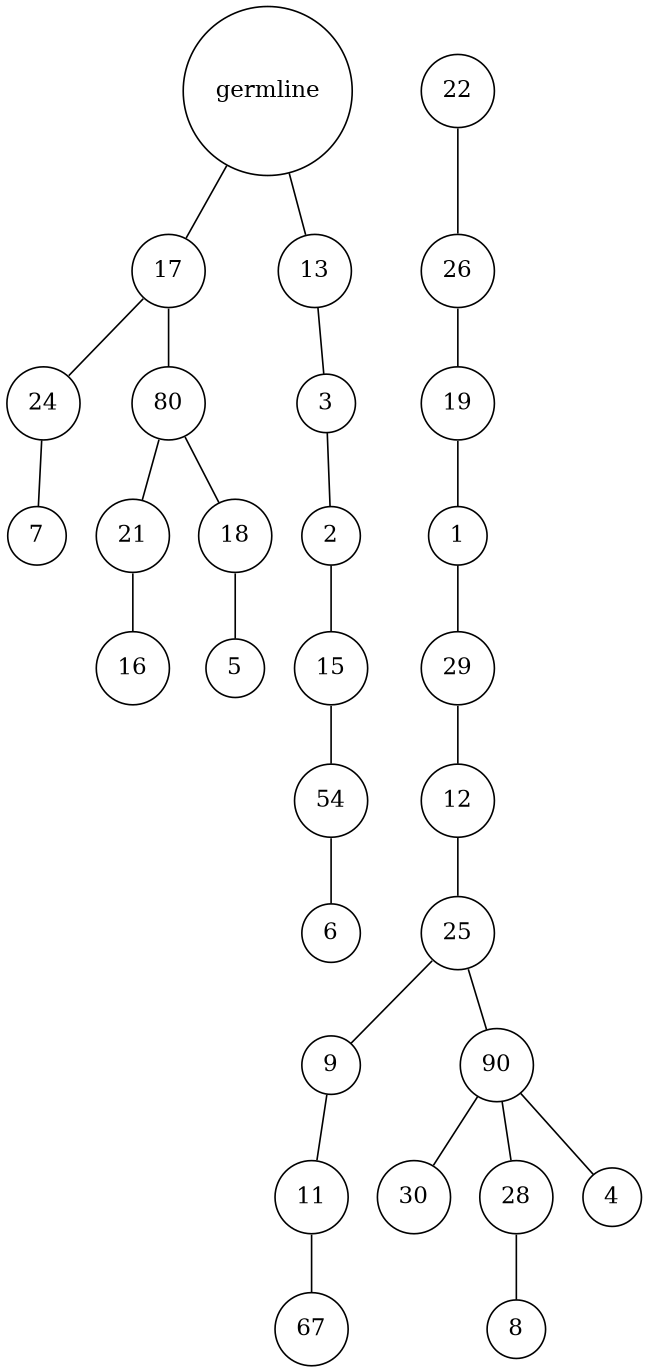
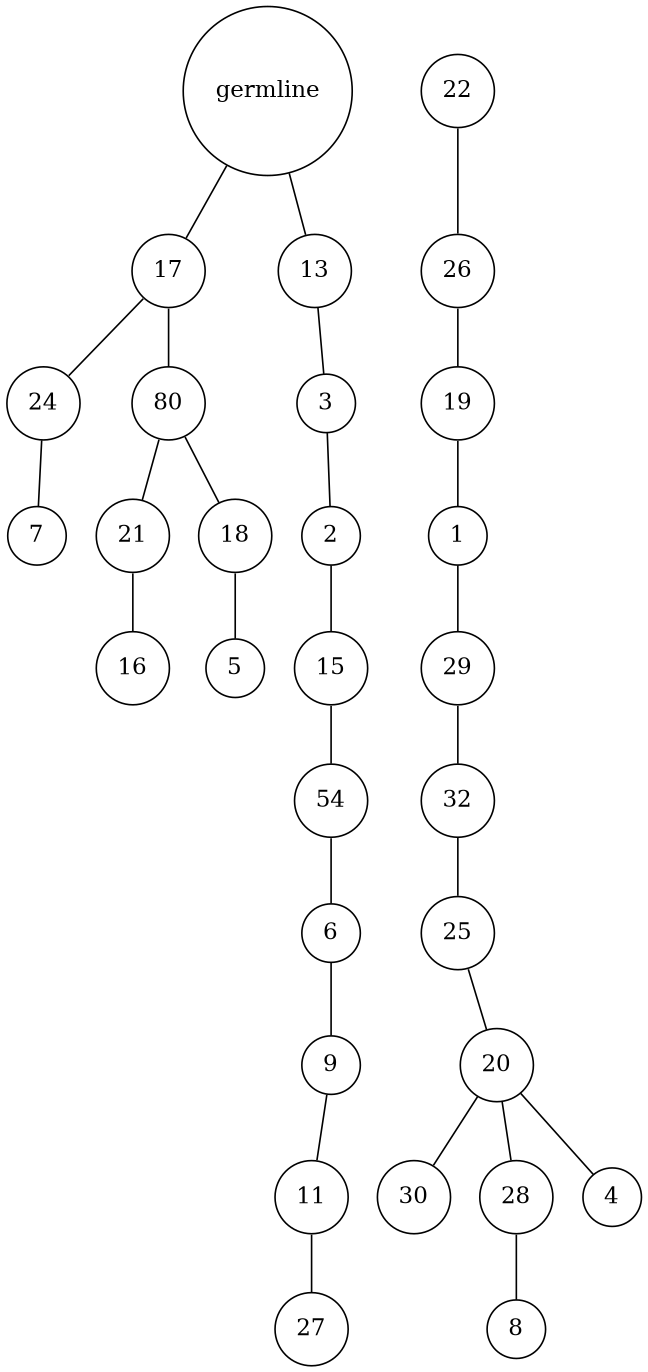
(458, 801) -> (458, 801)
(392, 1002) -> (331, 999)
(497, 1065) -> (497, 1065)
(312, 1329) -> (312, 1329)
